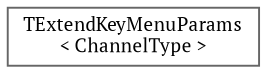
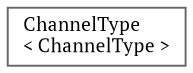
(133, 37) -> (97, 37)
